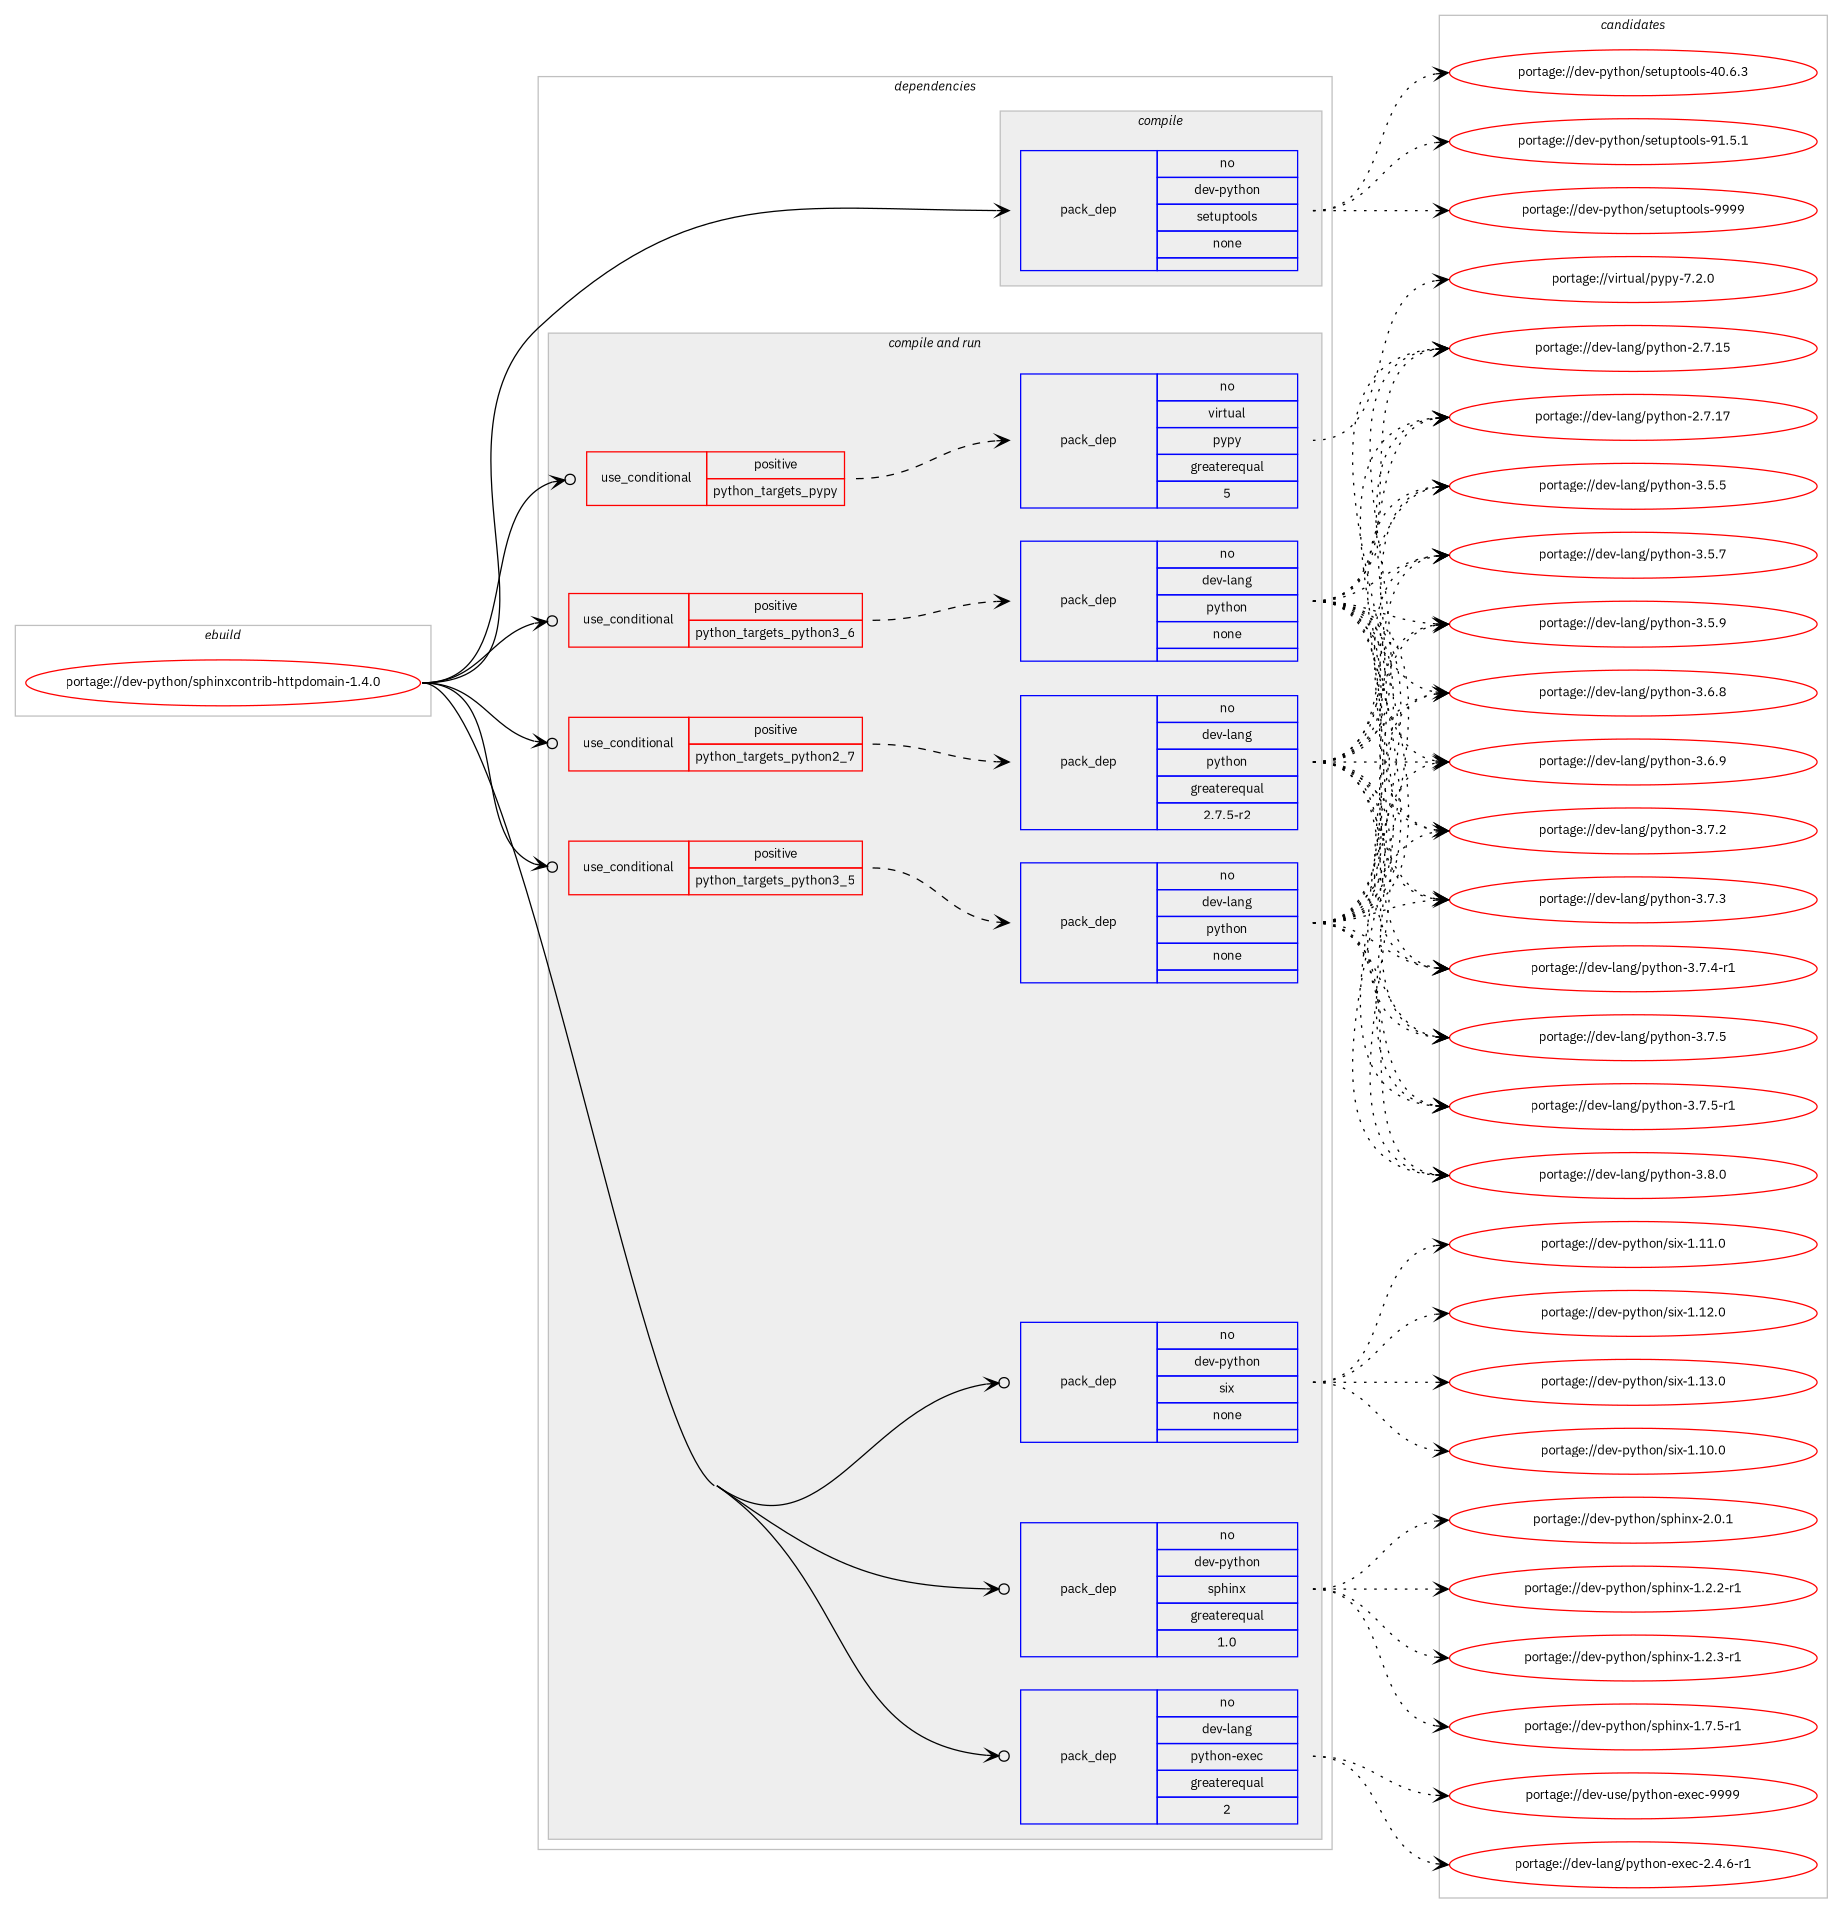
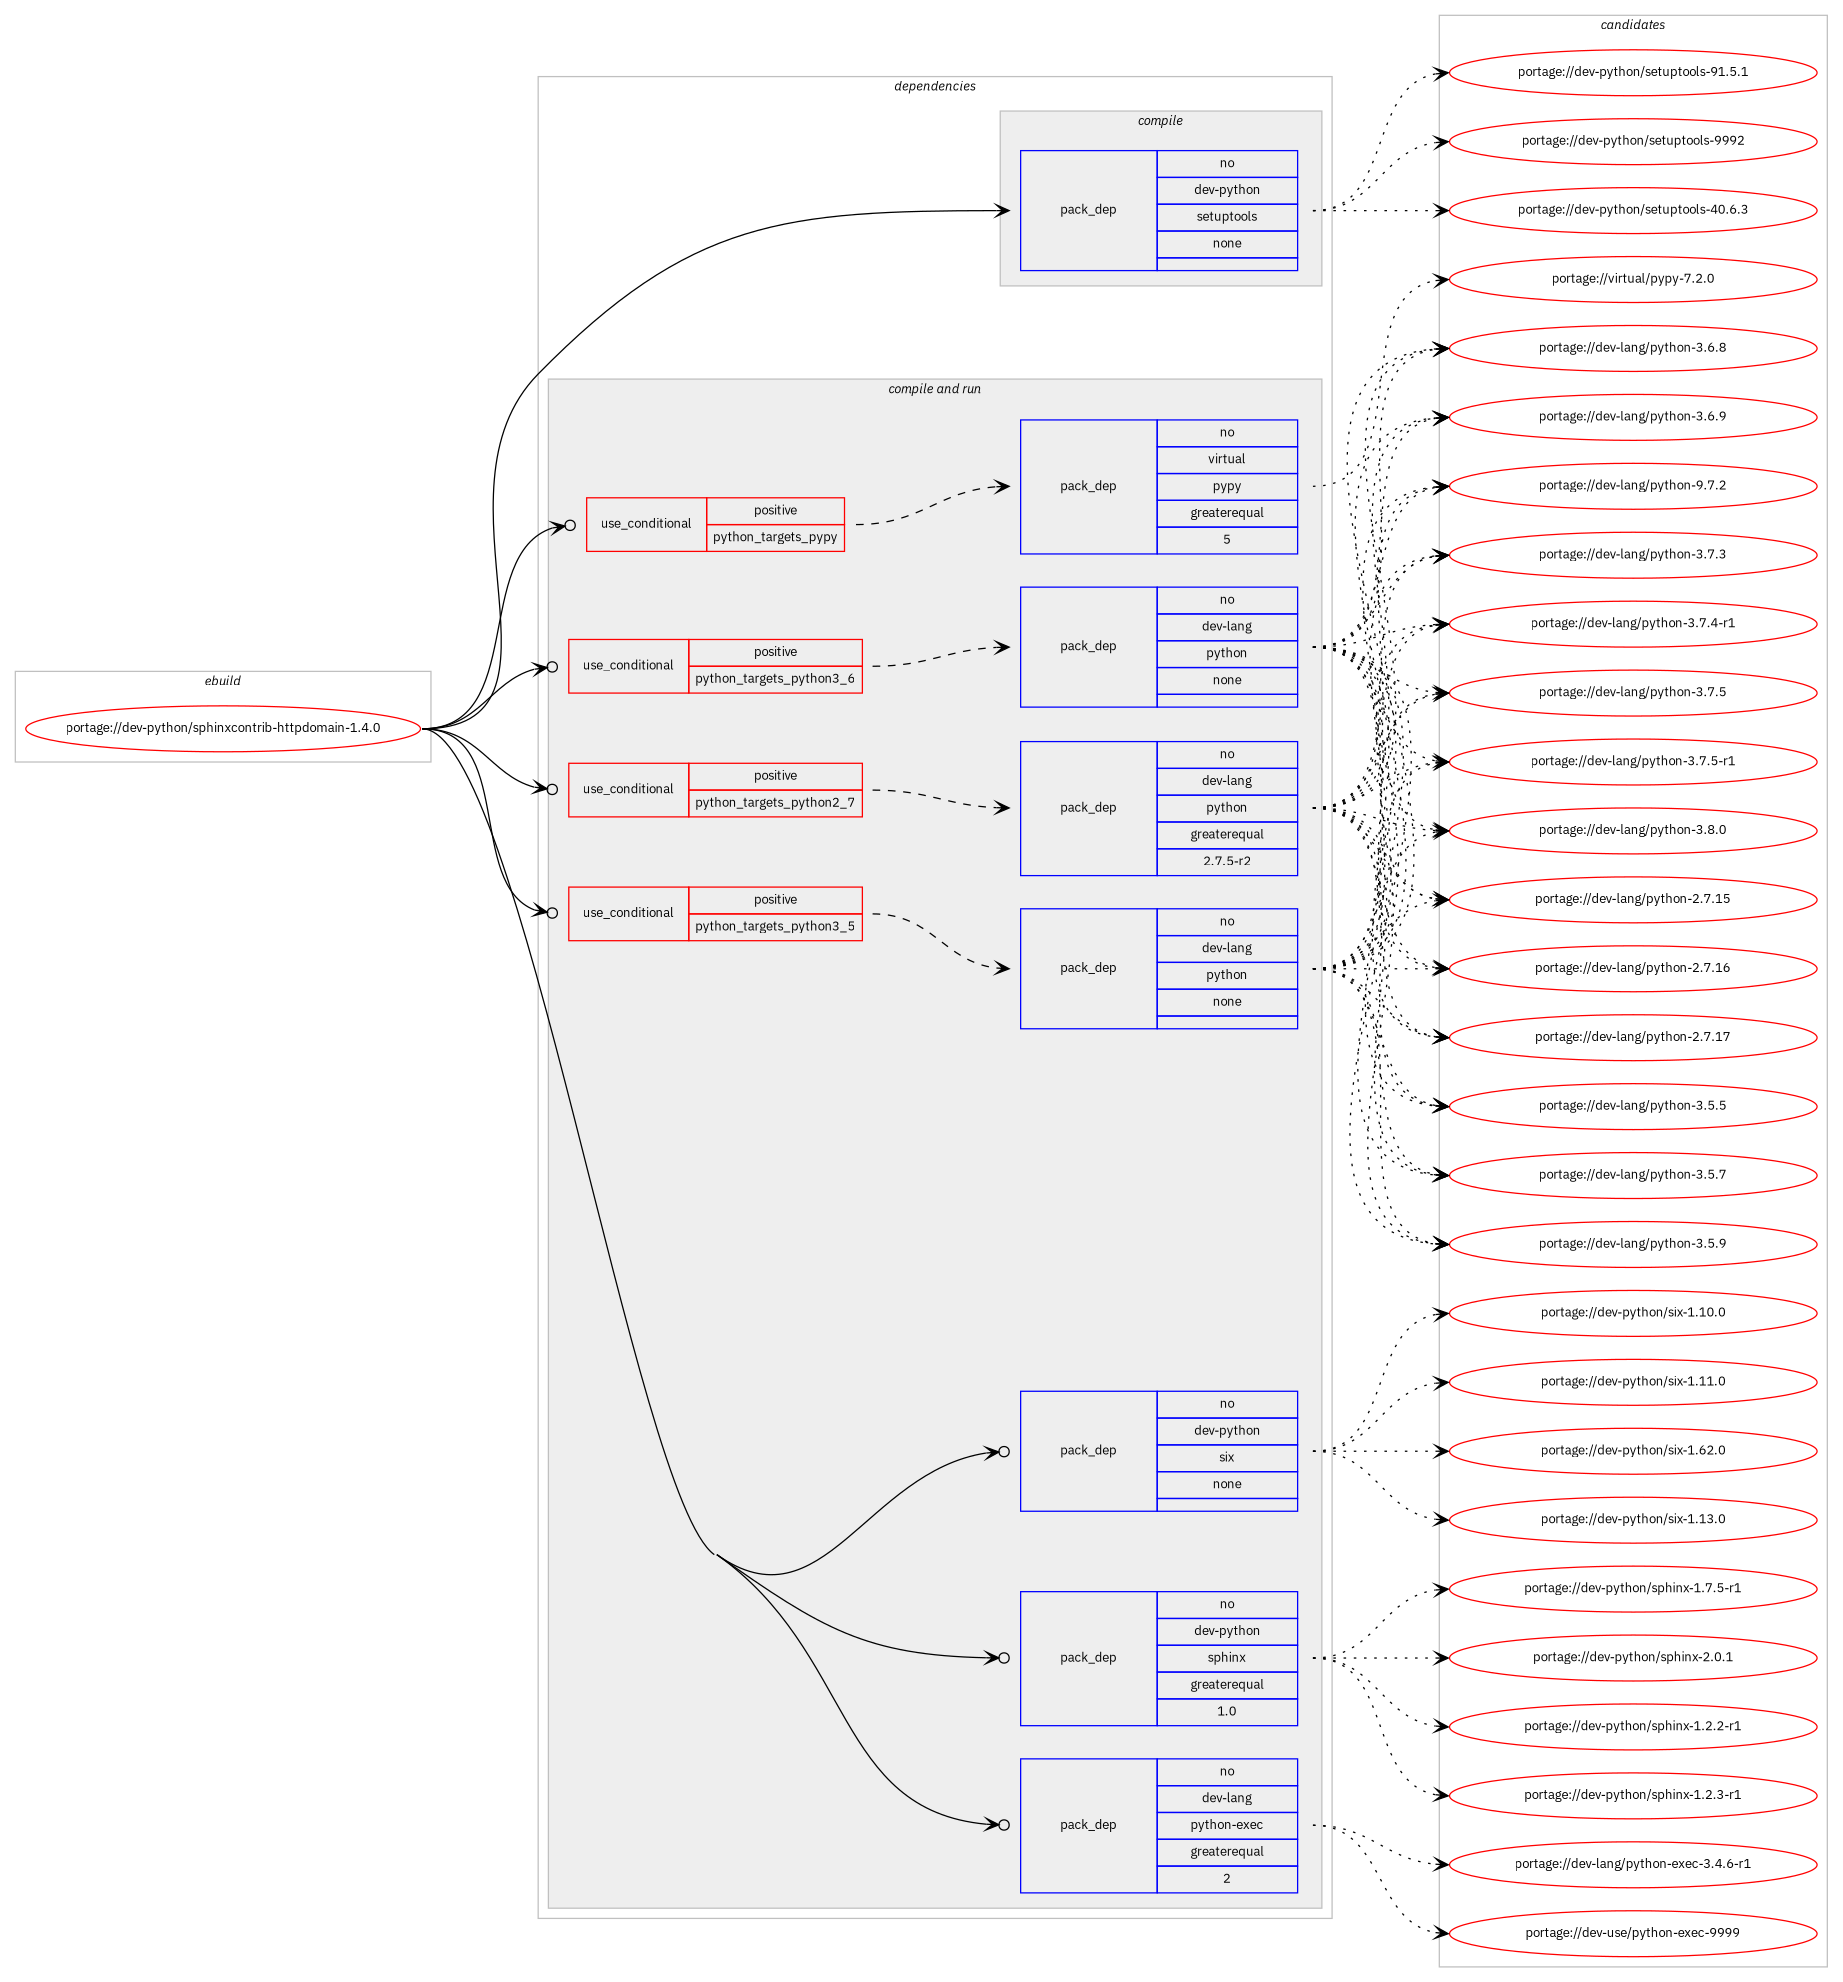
(1633, 211) -> (1633, 142)
(1633, 831) -> (1633, 486)
none -> (1633, 969)
(1633, 1313) -> (1633, 1451)
(1633, 1865) -> (1633, 1865)
